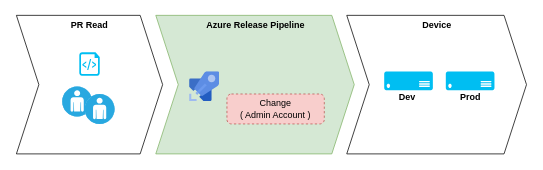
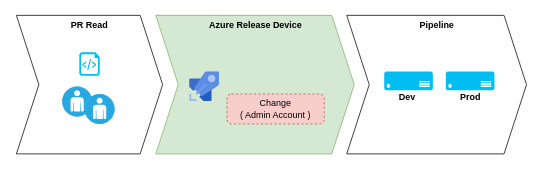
(256, 26) -> (256, 26)
(437, 26) -> (437, 26)
